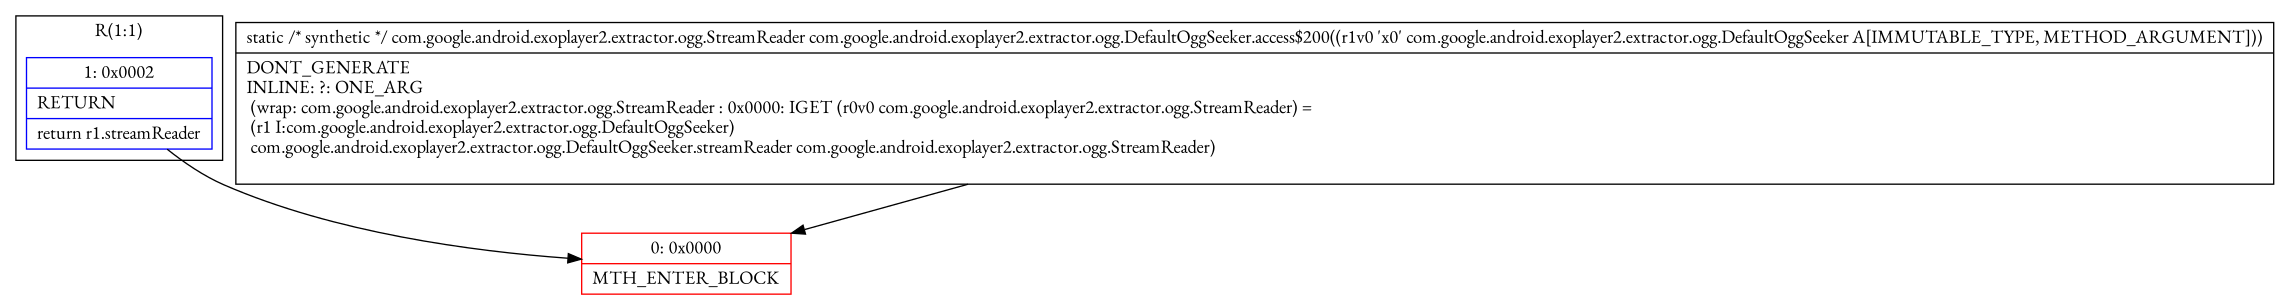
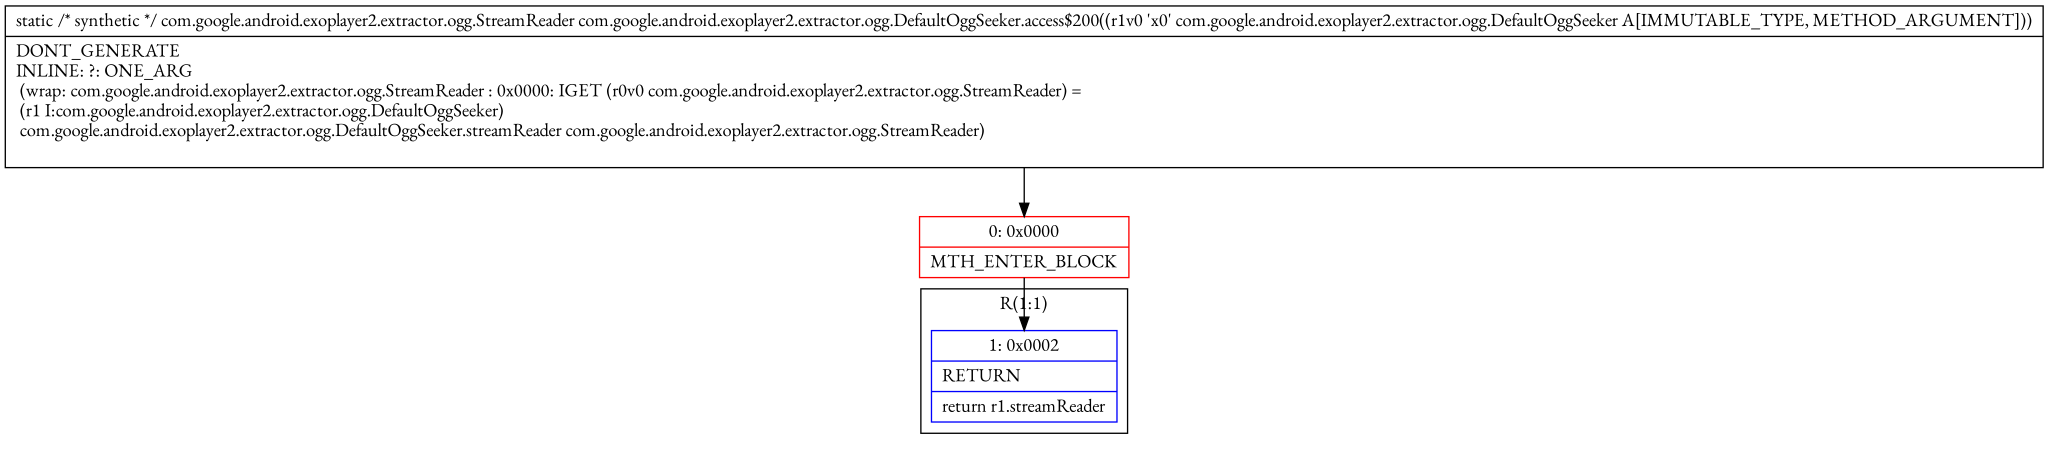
(360, 228) -> (1024, 297)
